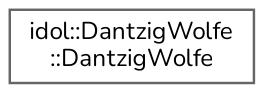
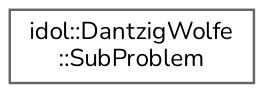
(132, 46) -> (132, 46)
